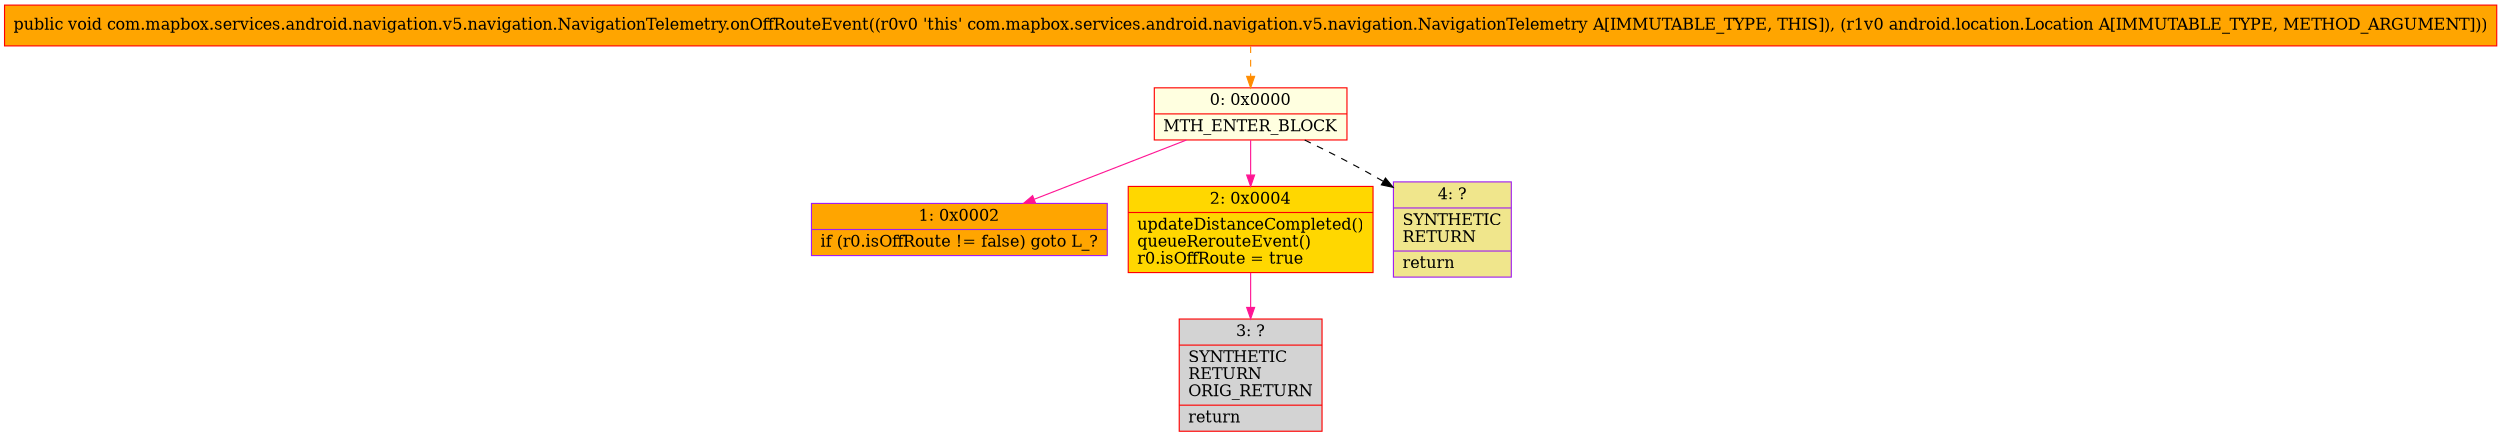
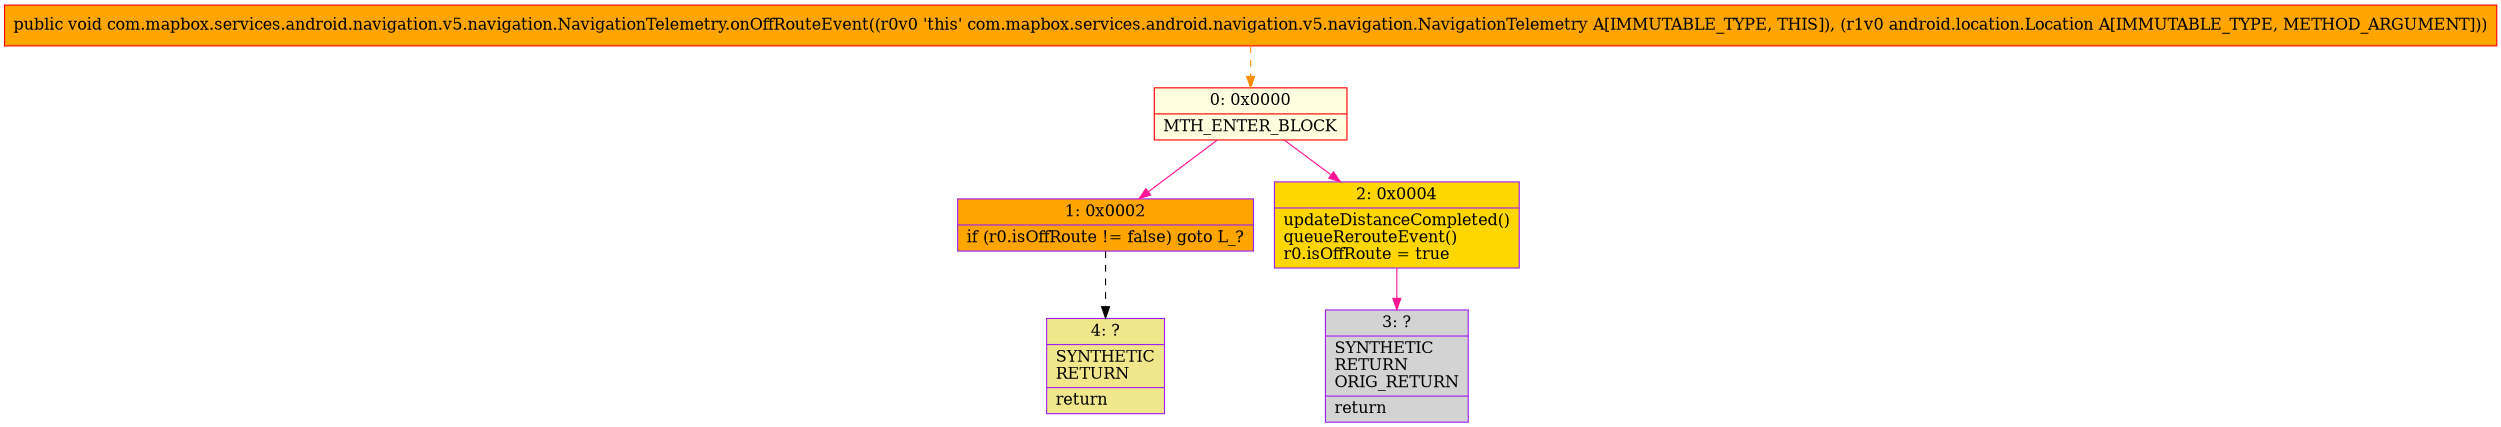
(1345, 160) -> (1106, 279)
(1251, 230) -> (1397, 225)
(1251, 375) -> (1397, 366)
